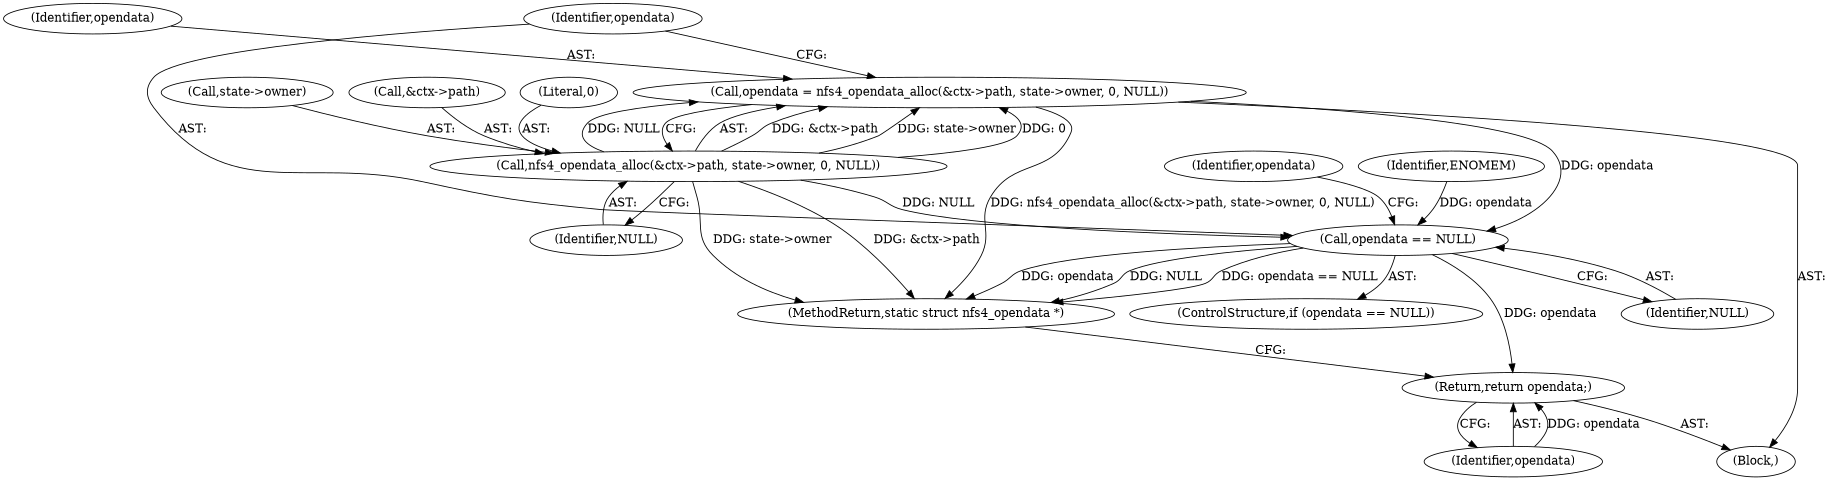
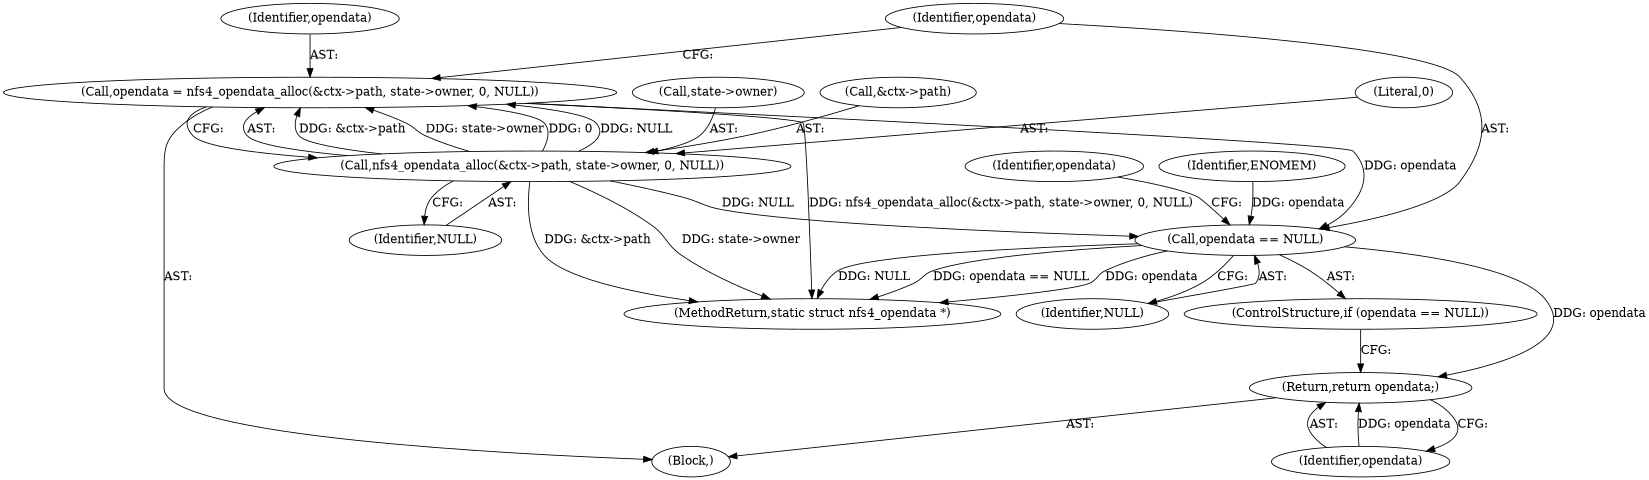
(1225, 352) -> (1361, 347)
